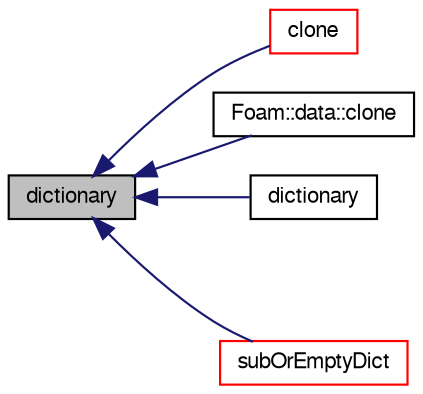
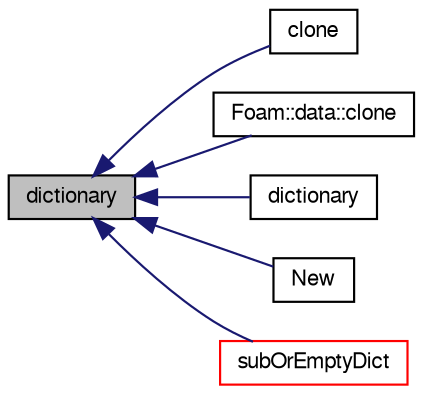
(314, 32) -> (314, 32)
none -> (314, 280)
